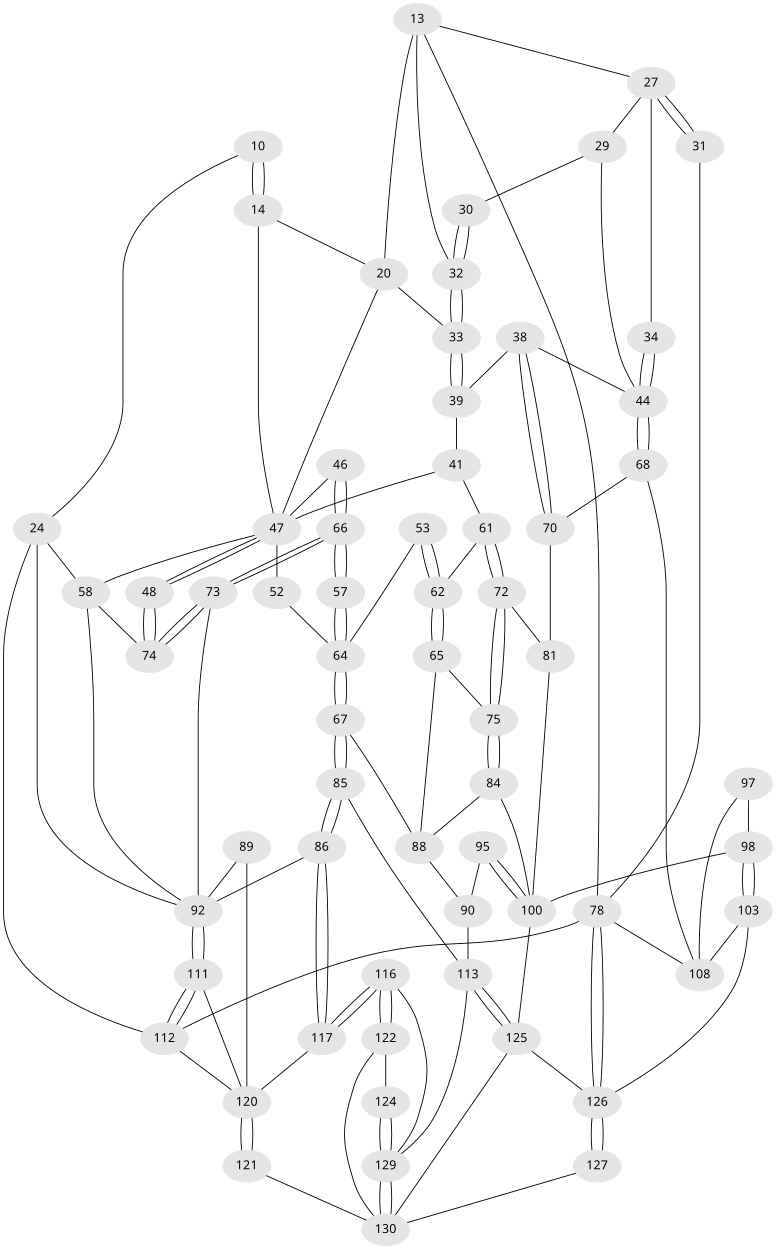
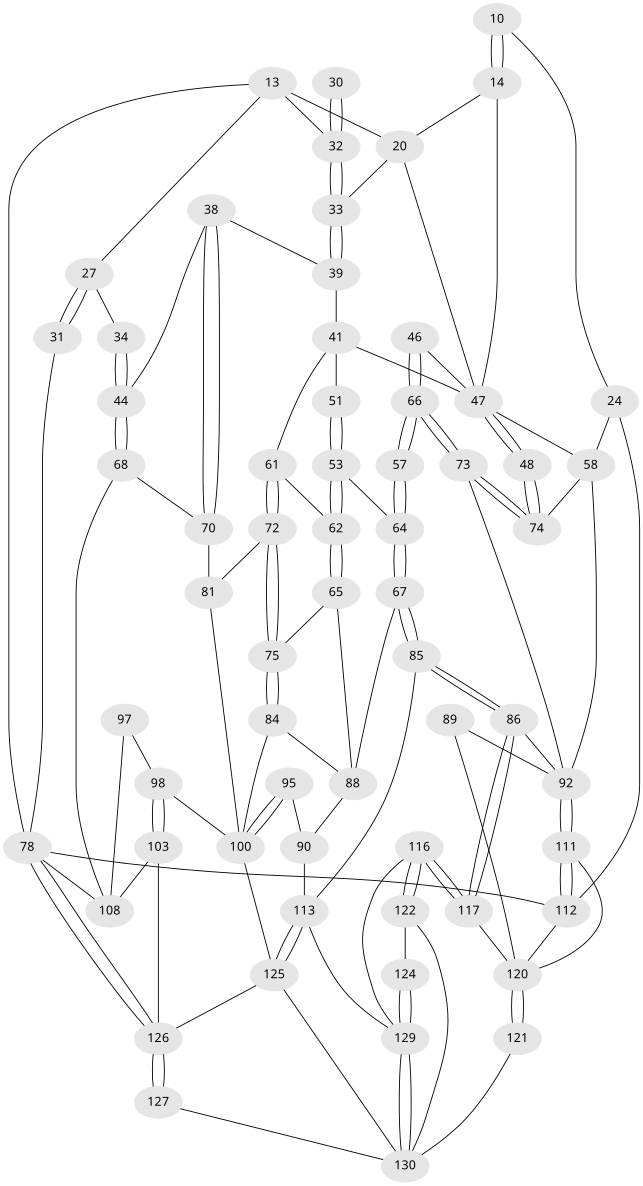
(602, 147) -> none
none -> (336, 402)
(277, 593) -> none
(37, 763) -> none
